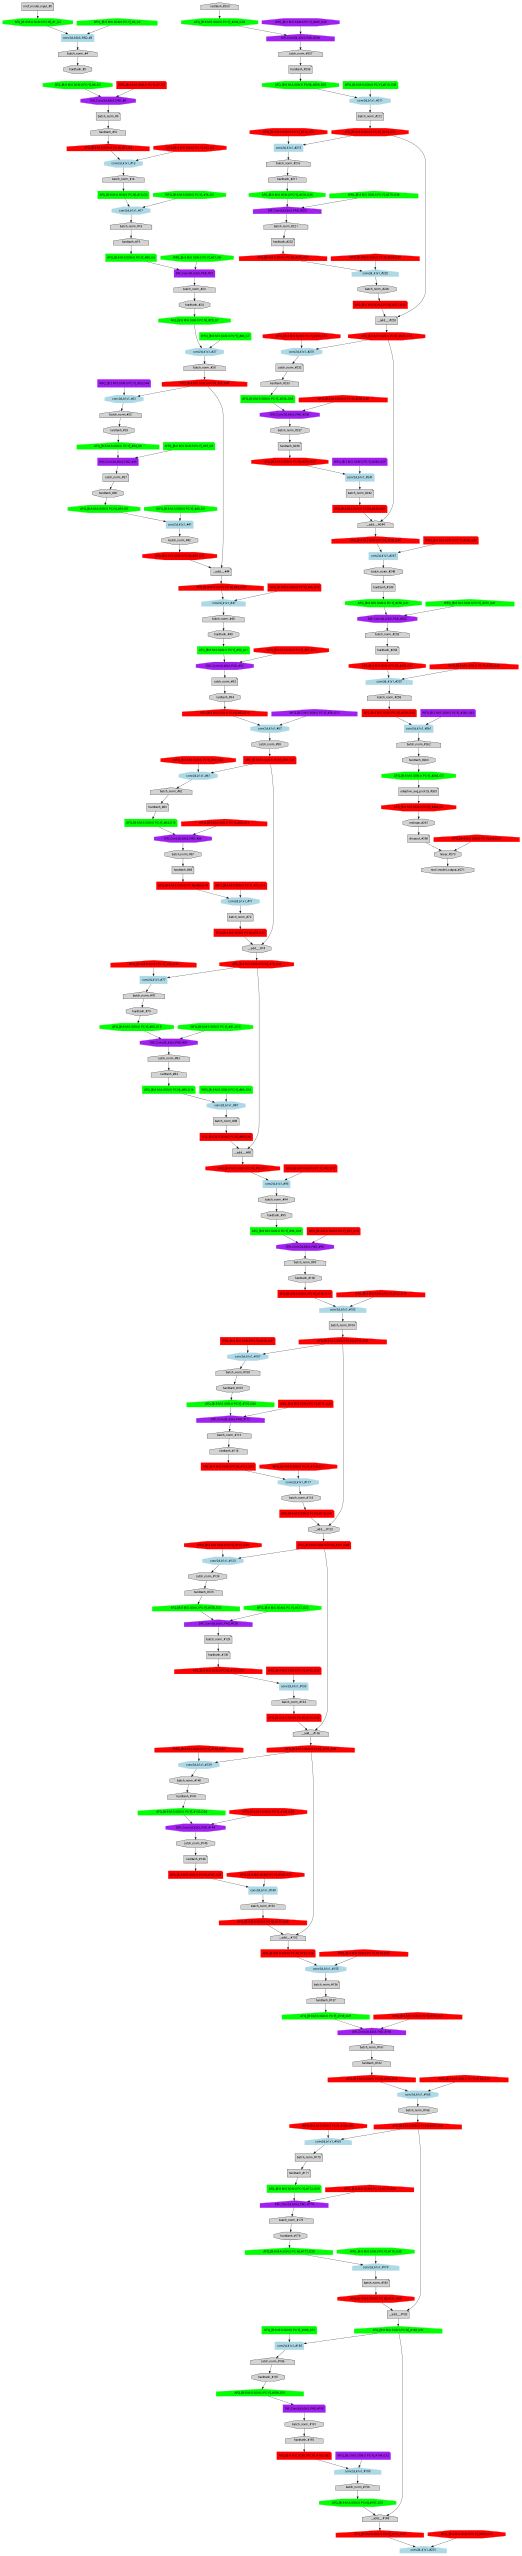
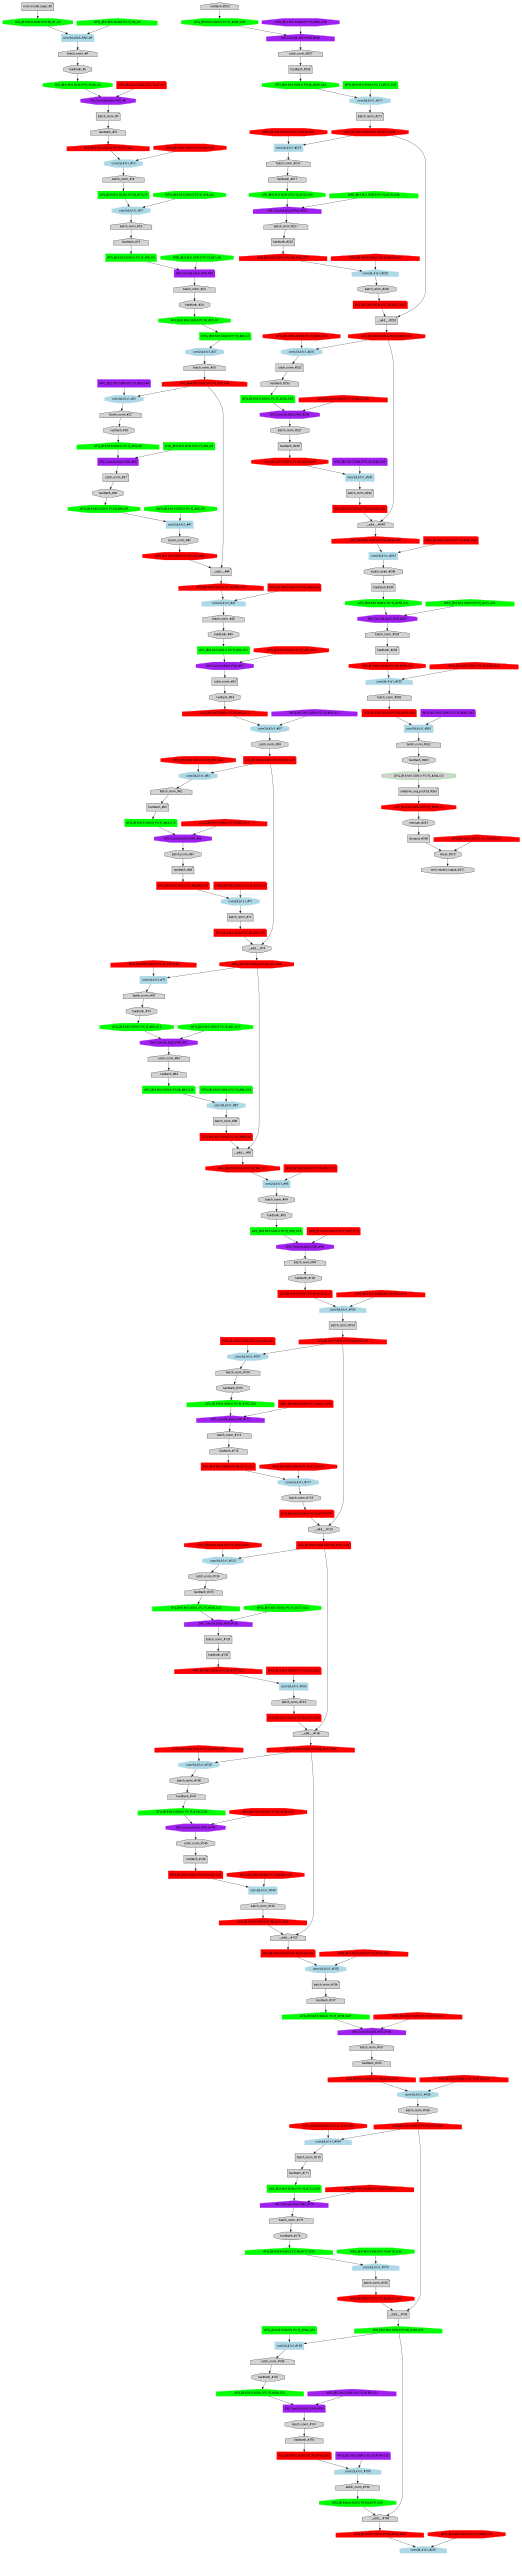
none -> (78, 76)
(196, 336) -> (209, 328)
(419, 776) -> (419, 776)
none -> (352, 2393)
